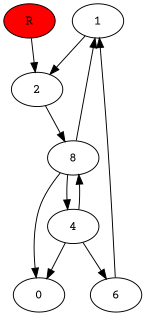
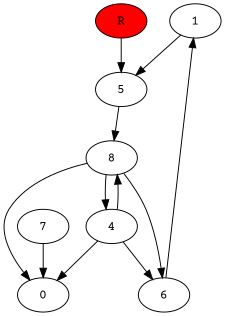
(37, 89) -> (121, 89)
(85, 94) -> (149, 218)
none -> (43, 226)
